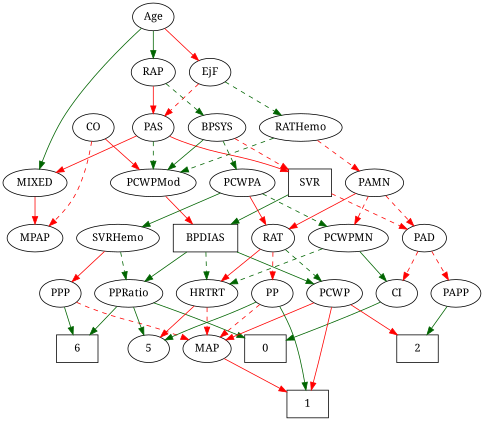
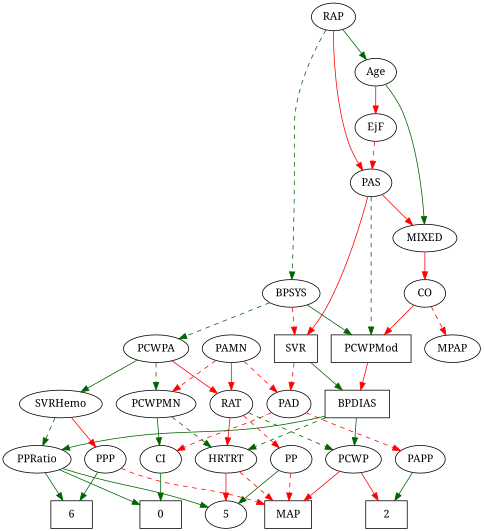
(153, 41) -> (352, 41)
(301, 127) -> none
(153, 183) -> (371, 349)
(35, 207) -> (425, 262)
(207, 349) -> (288, 515)
(308, 404) -> none
